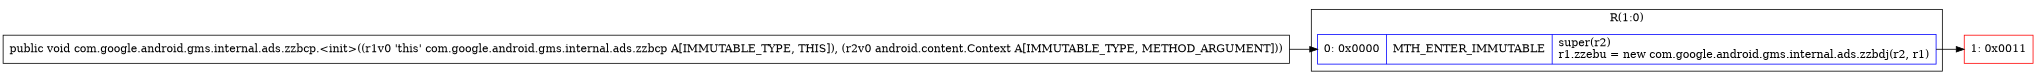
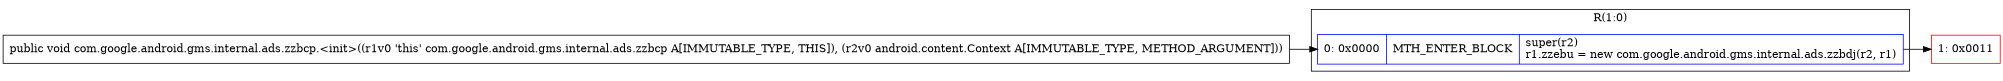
(1469, 49) -> (1453, 49)
